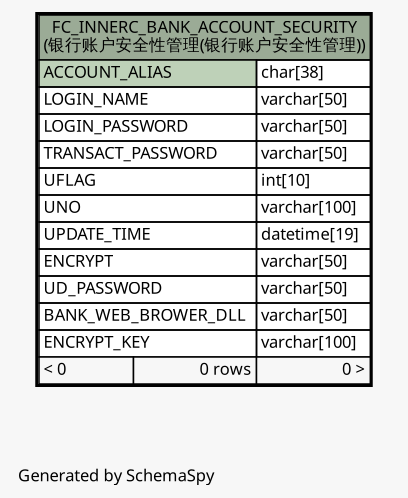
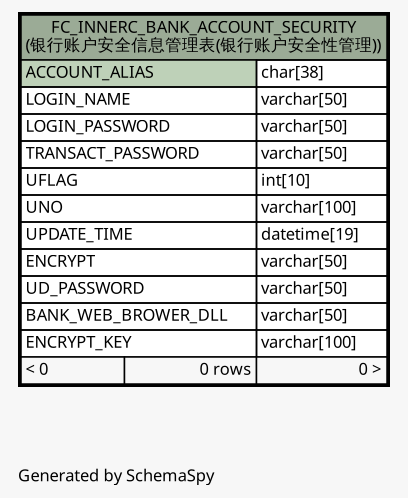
(205, 46) -> (204, 46)
